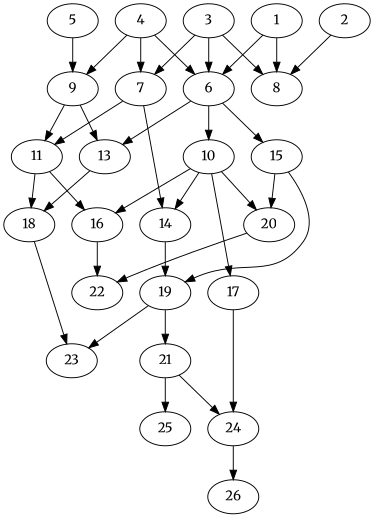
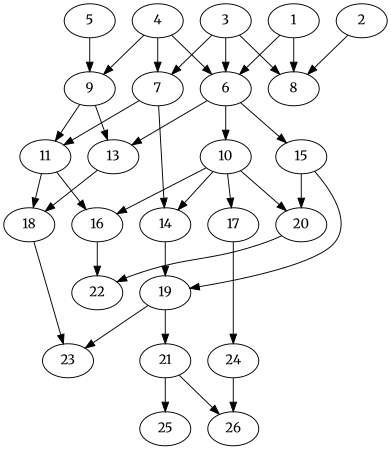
(196, 391) -> (196, 391)
